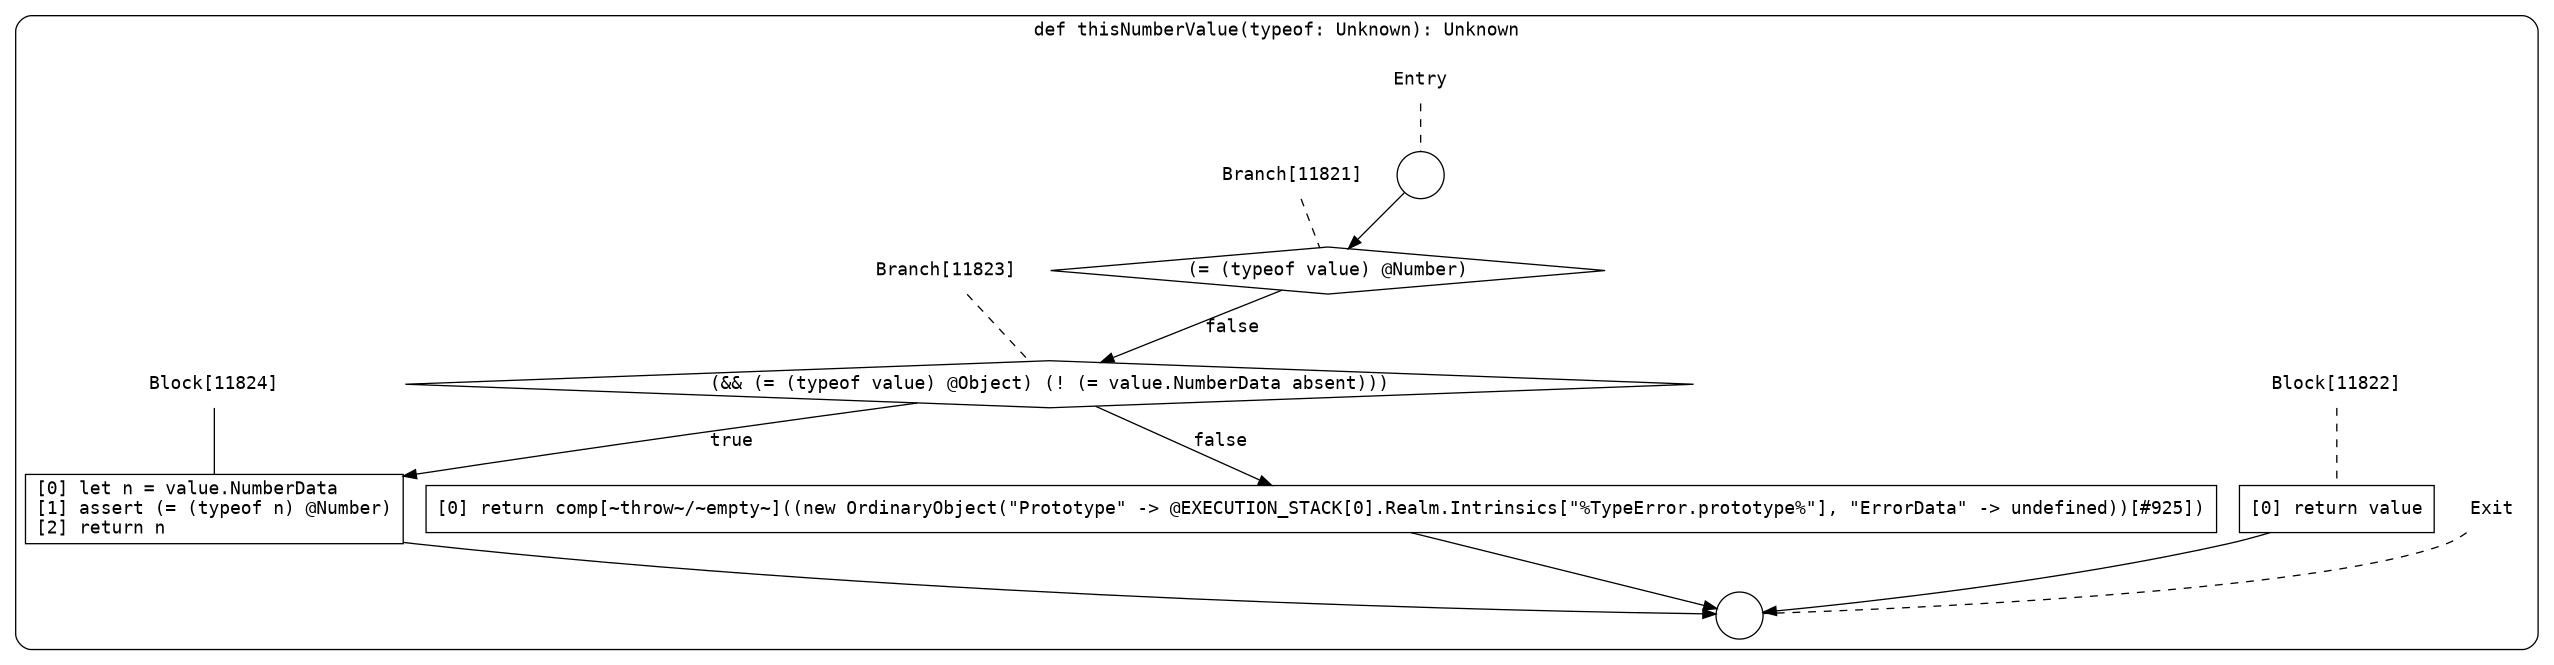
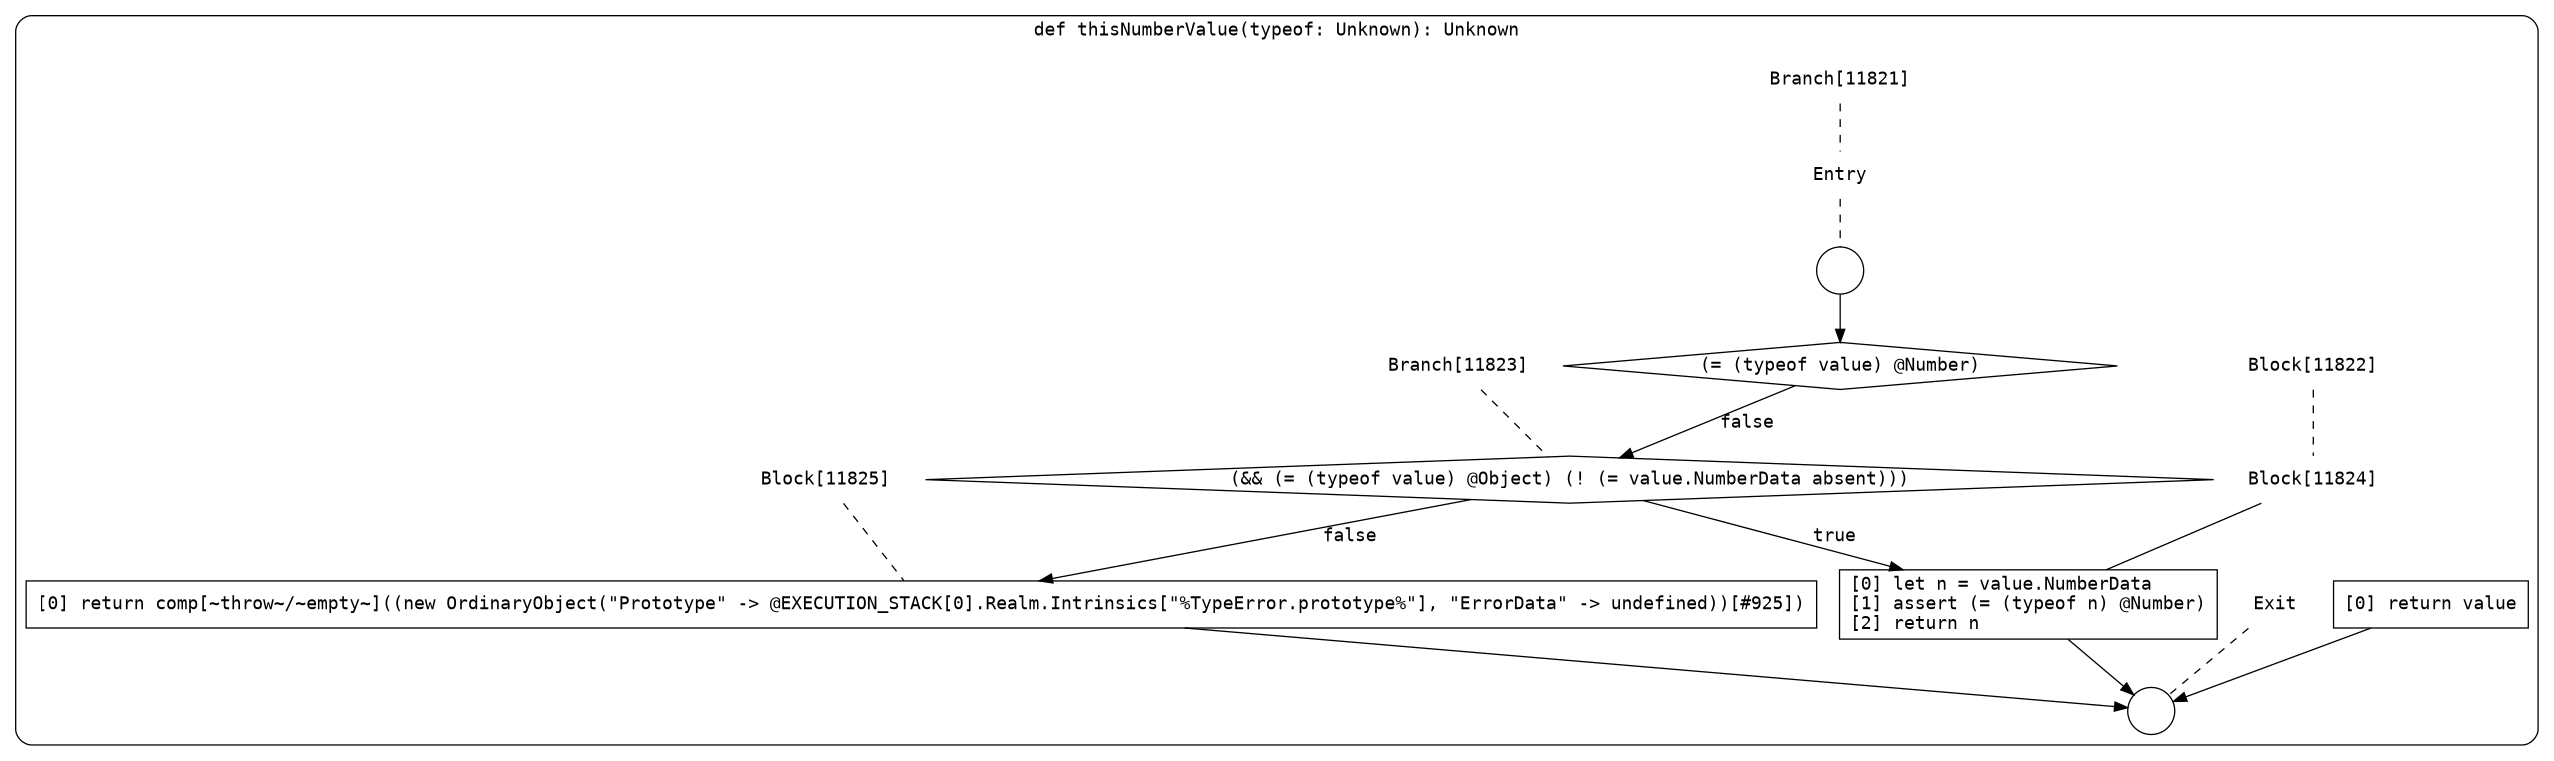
(1310, 223) -> (1840, 128)
(2337, 447) -> (2313, 423)
none -> (826, 480)
